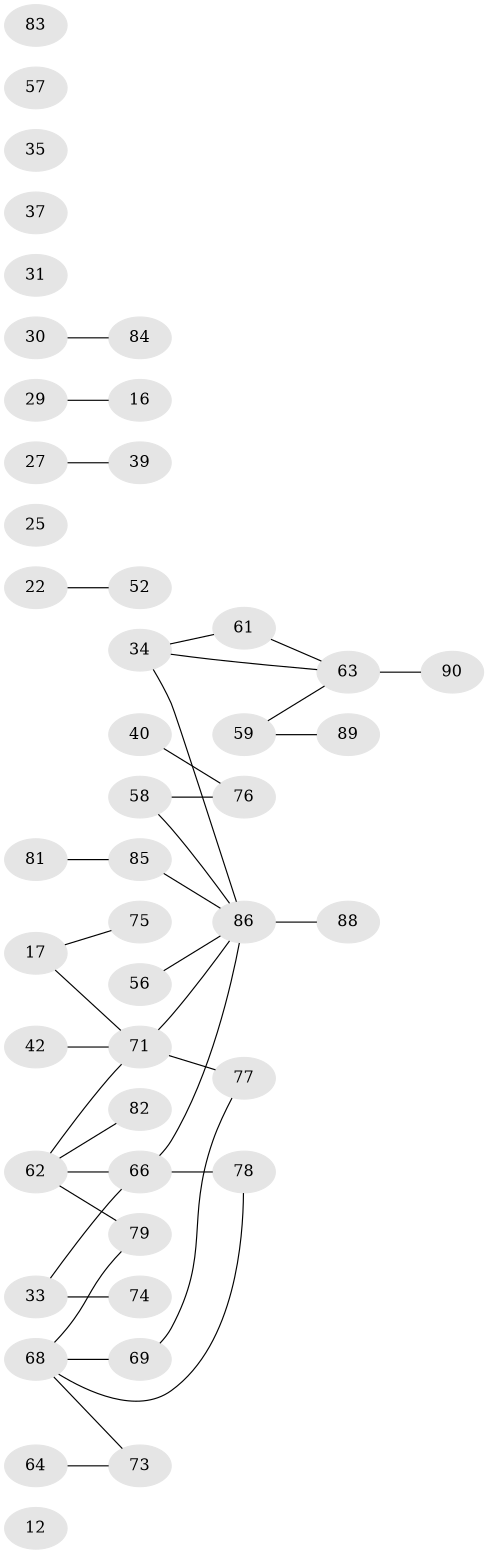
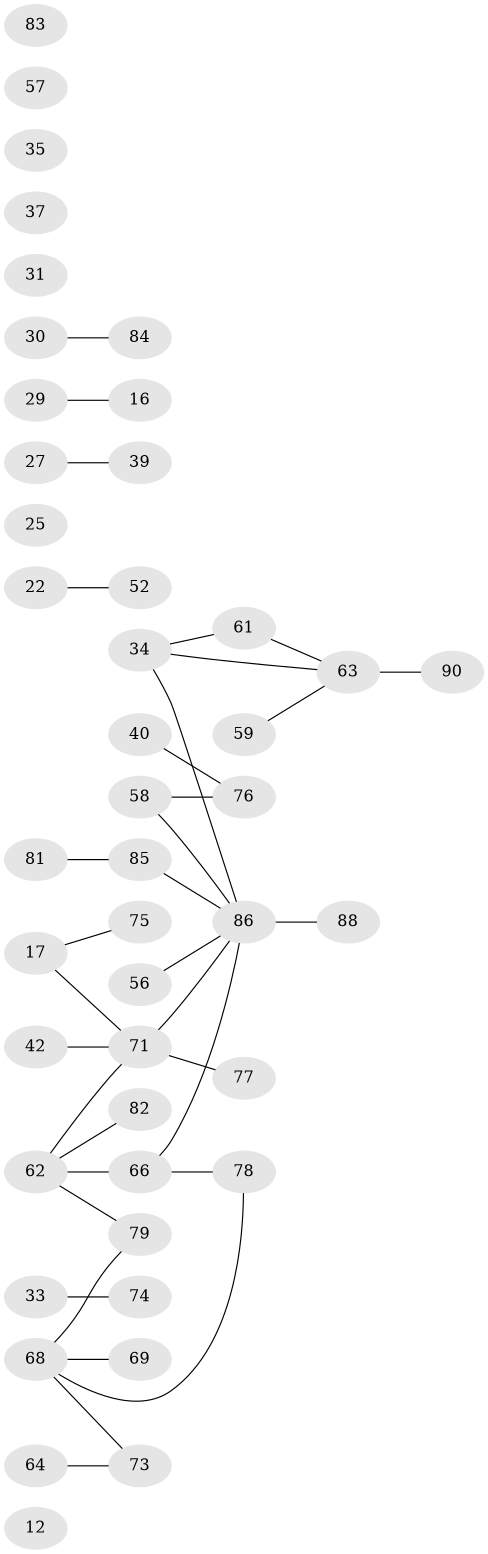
(348, 735) -> none
(198, 1222) -> none
(85, 1233) -> none
